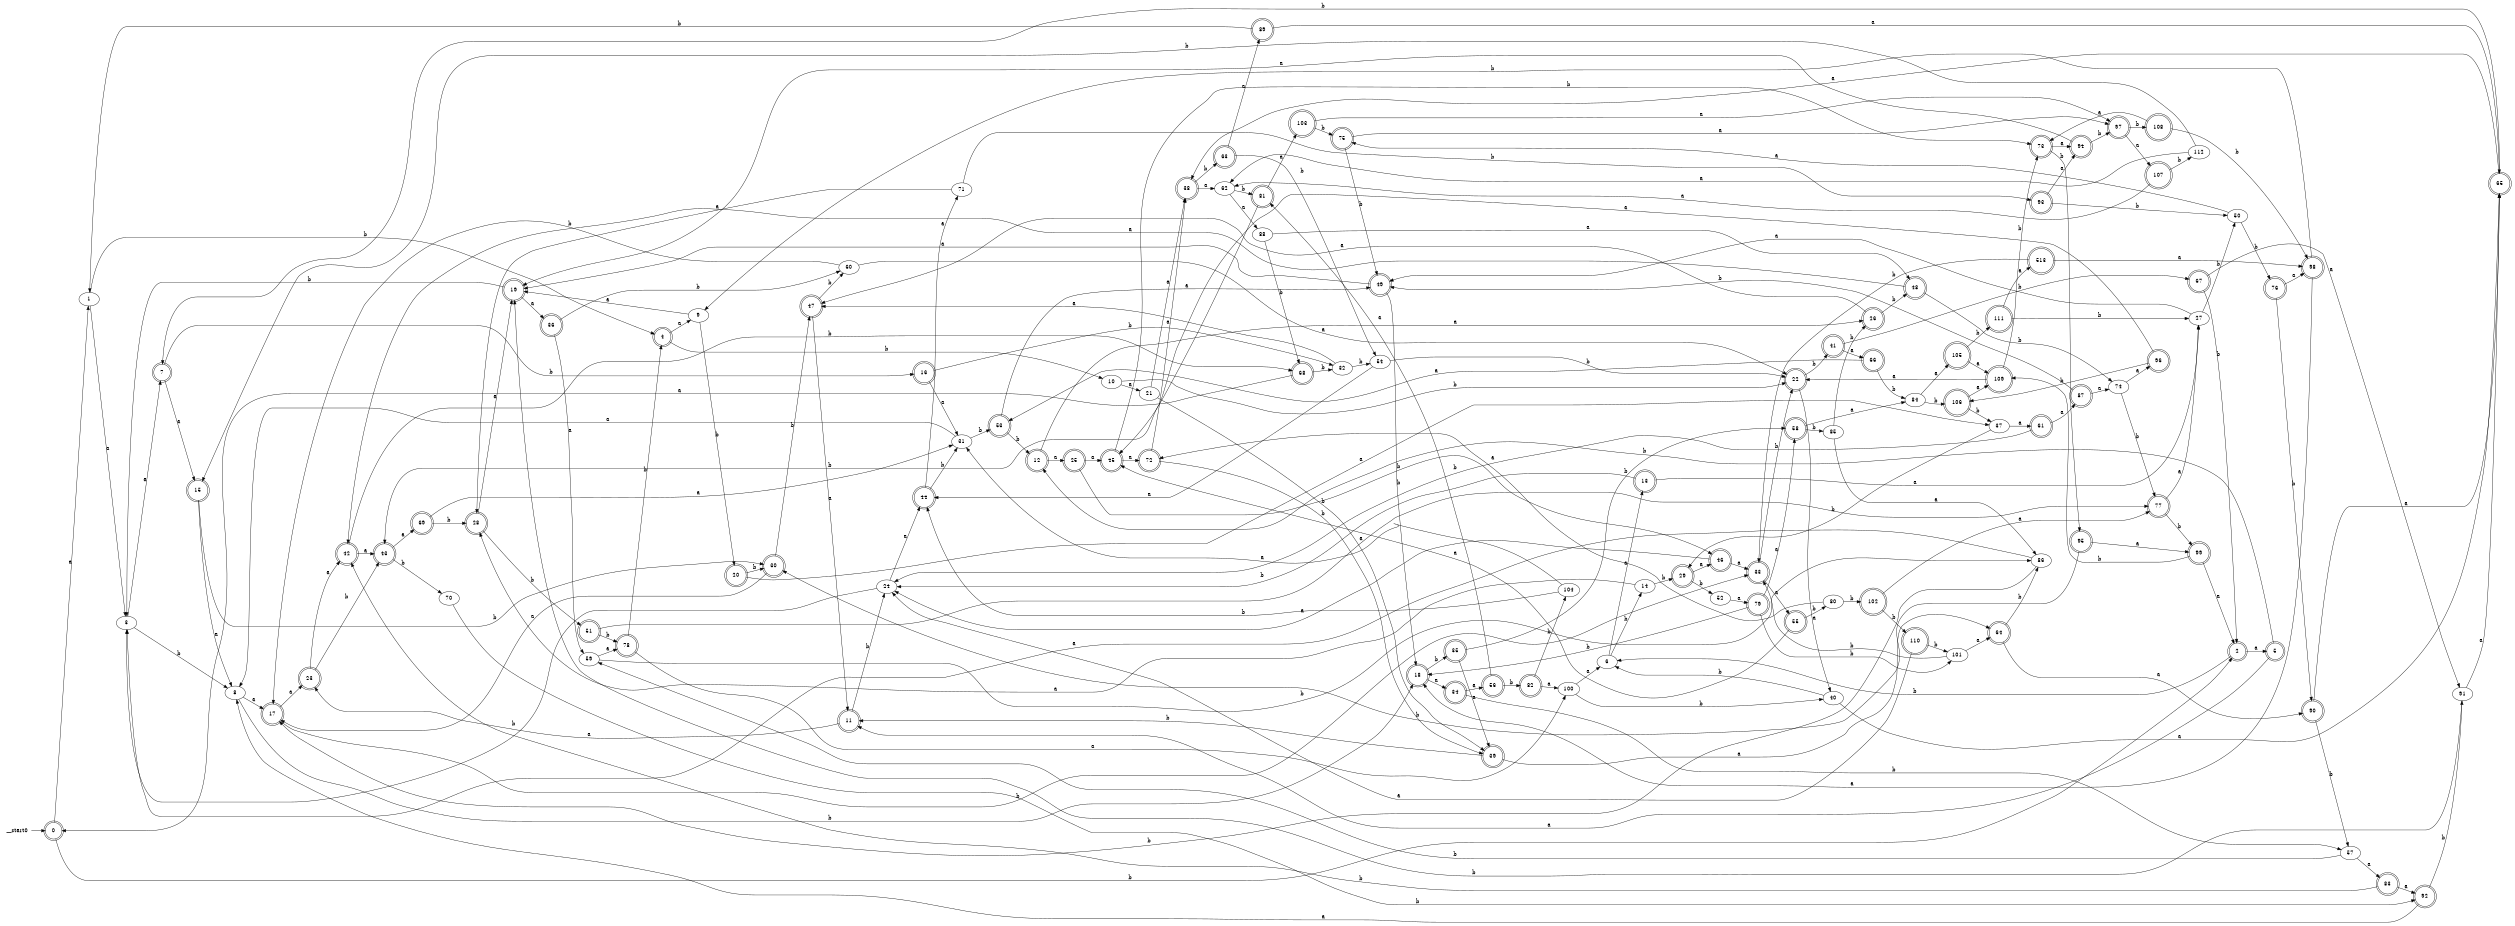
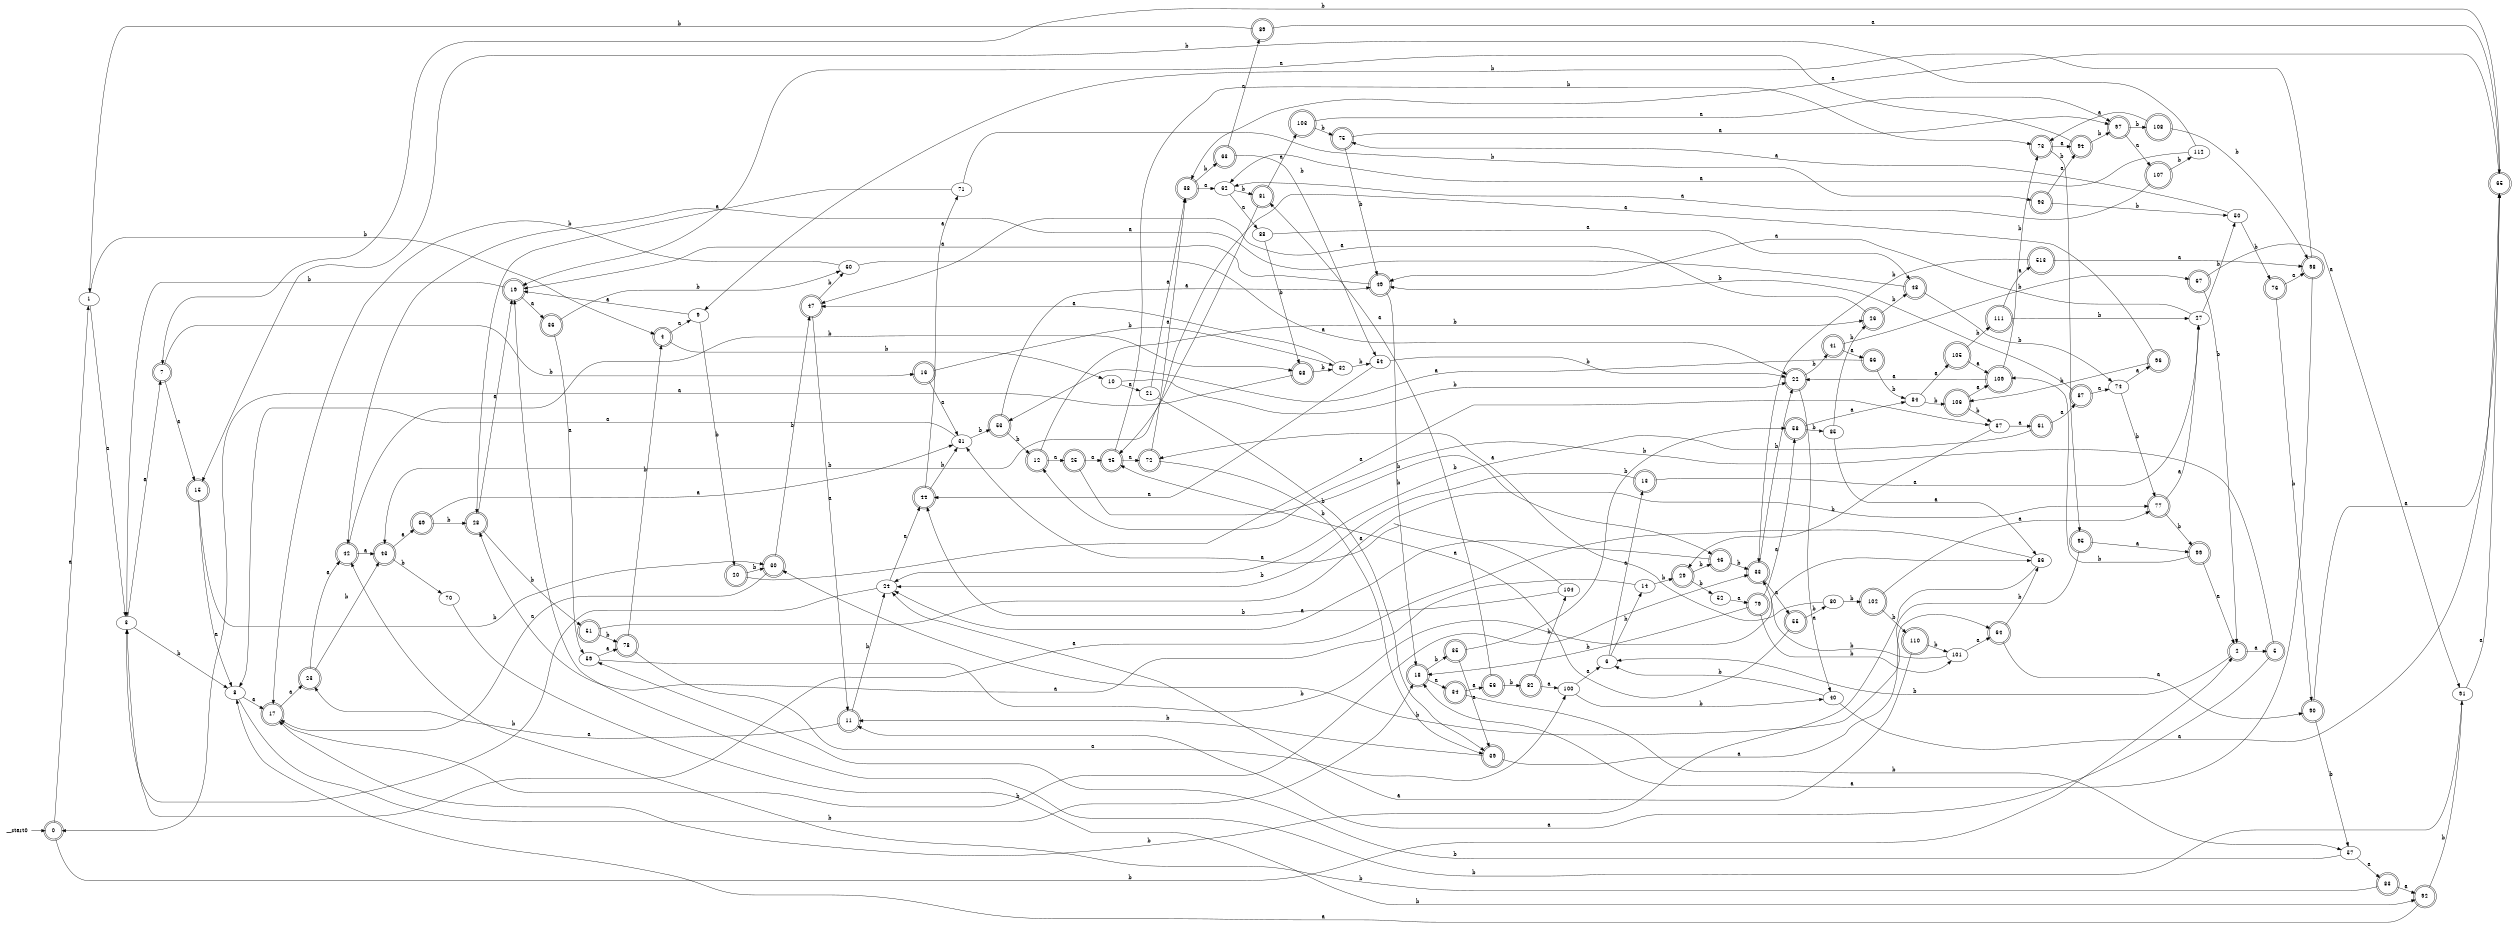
(1455, 322) -> (1455, 322)
(1739, 563) -> (1739, 563)
(1701, 565) -> (1701, 565)
